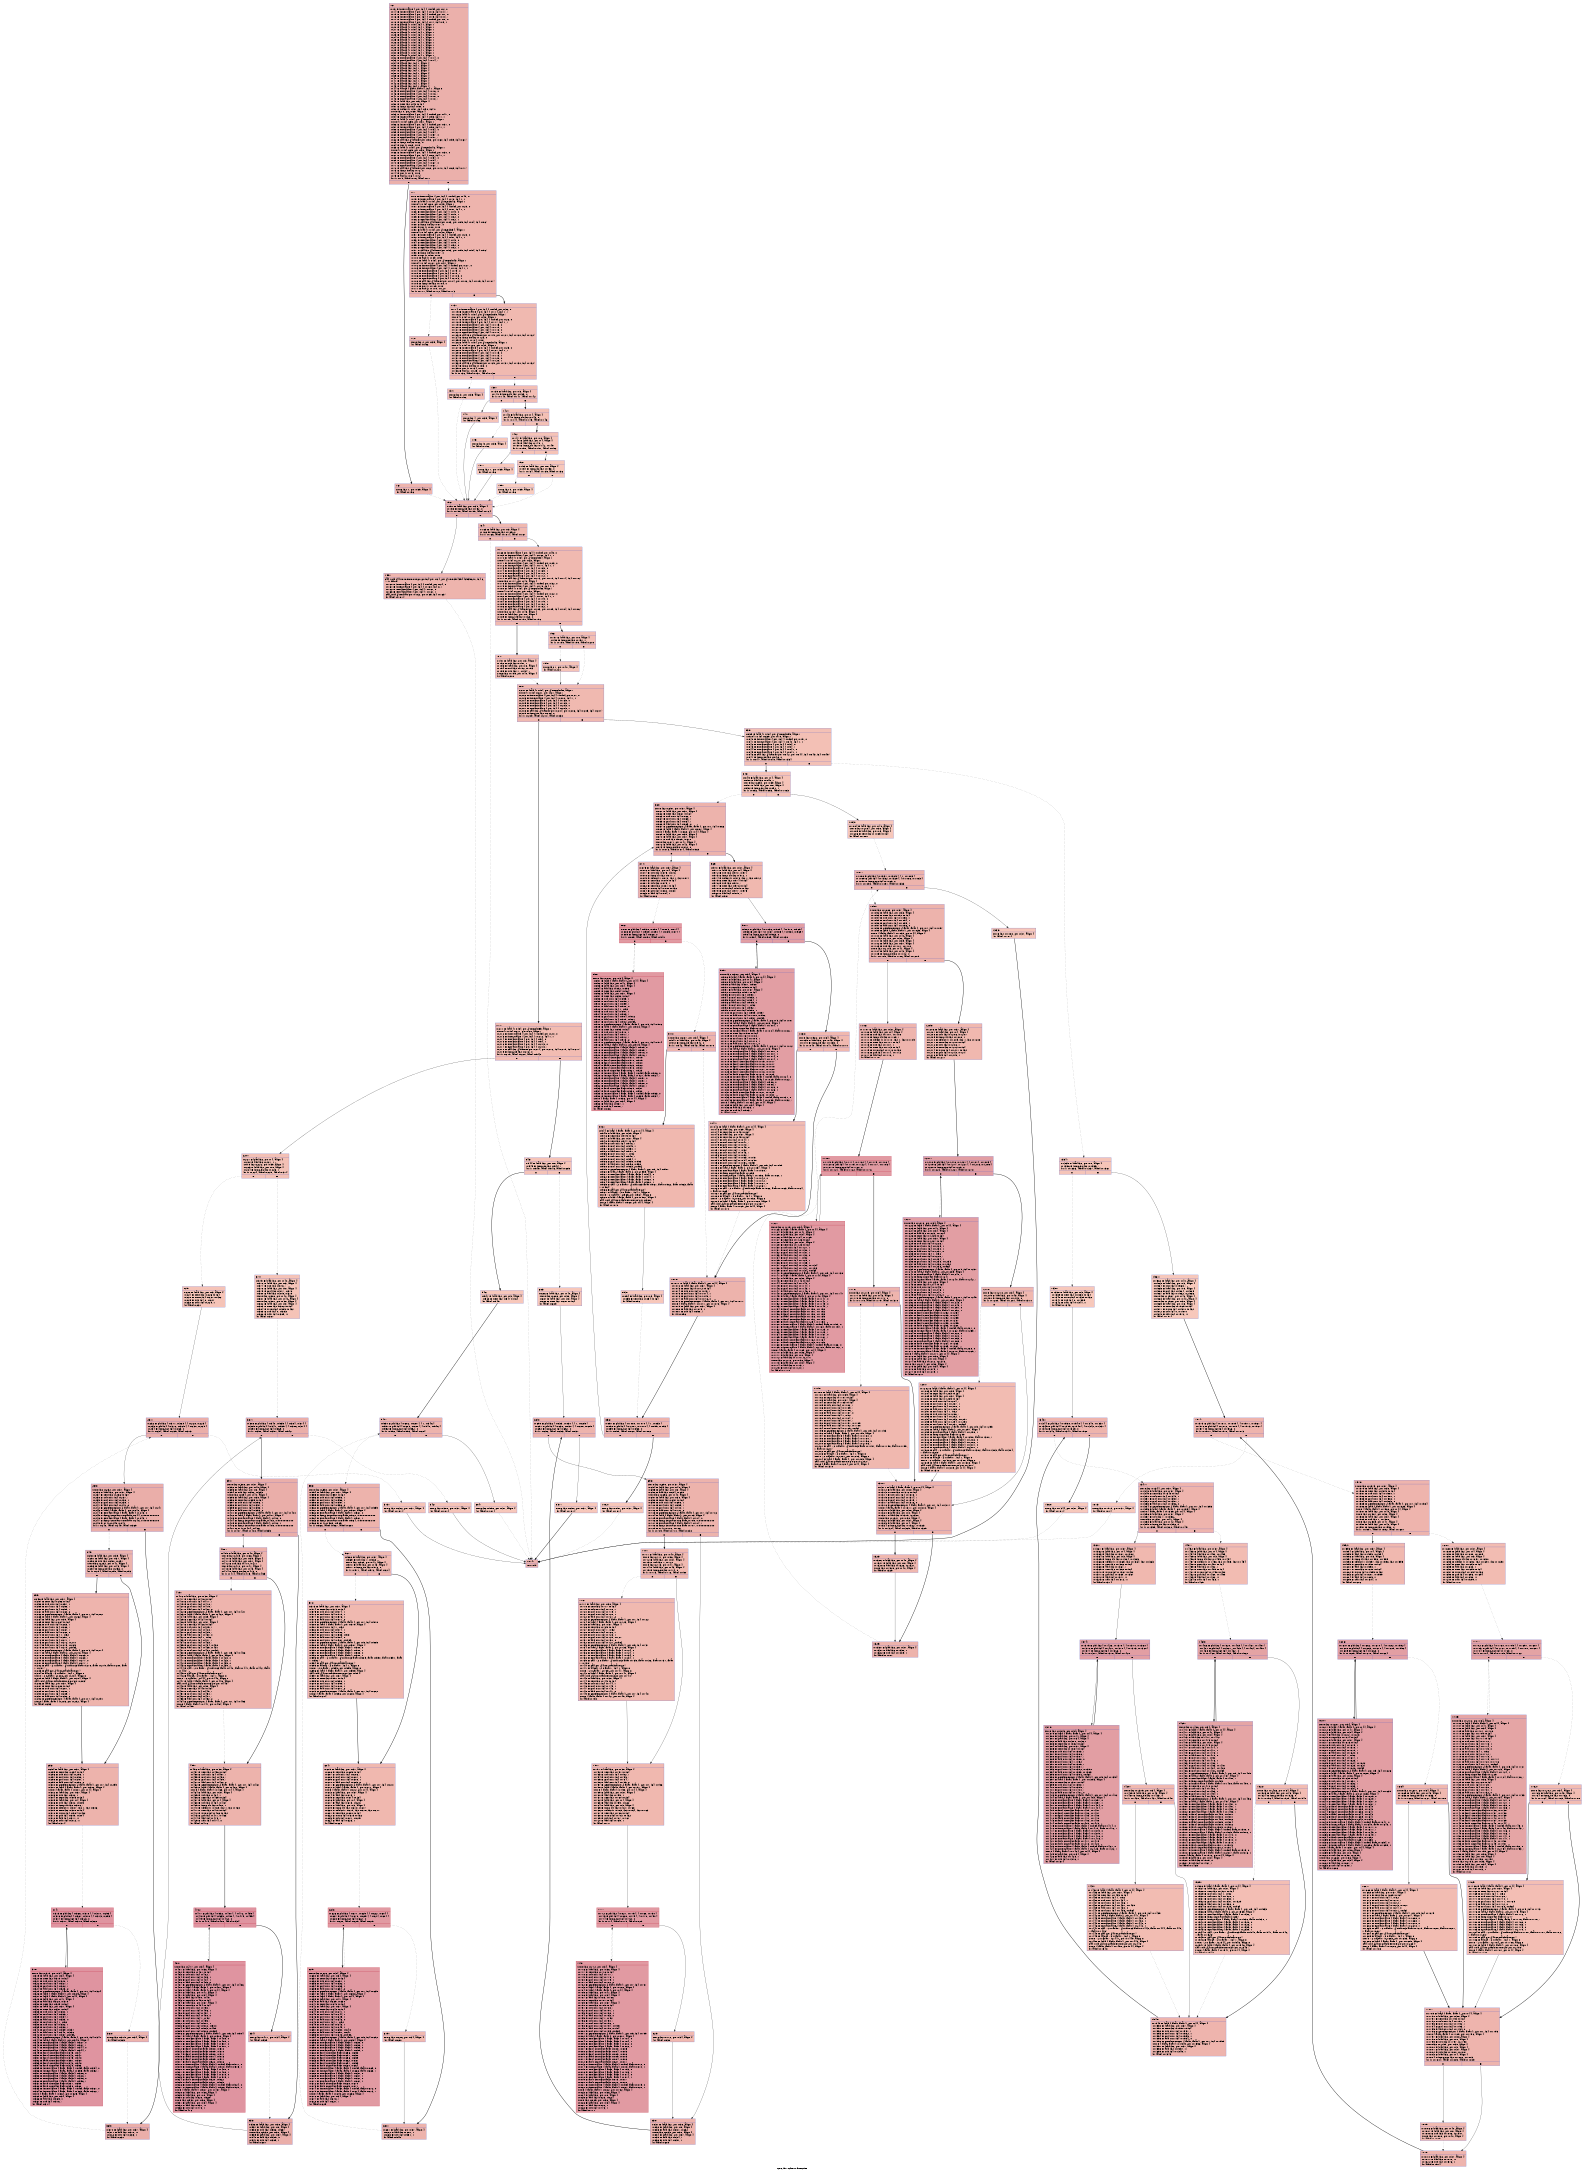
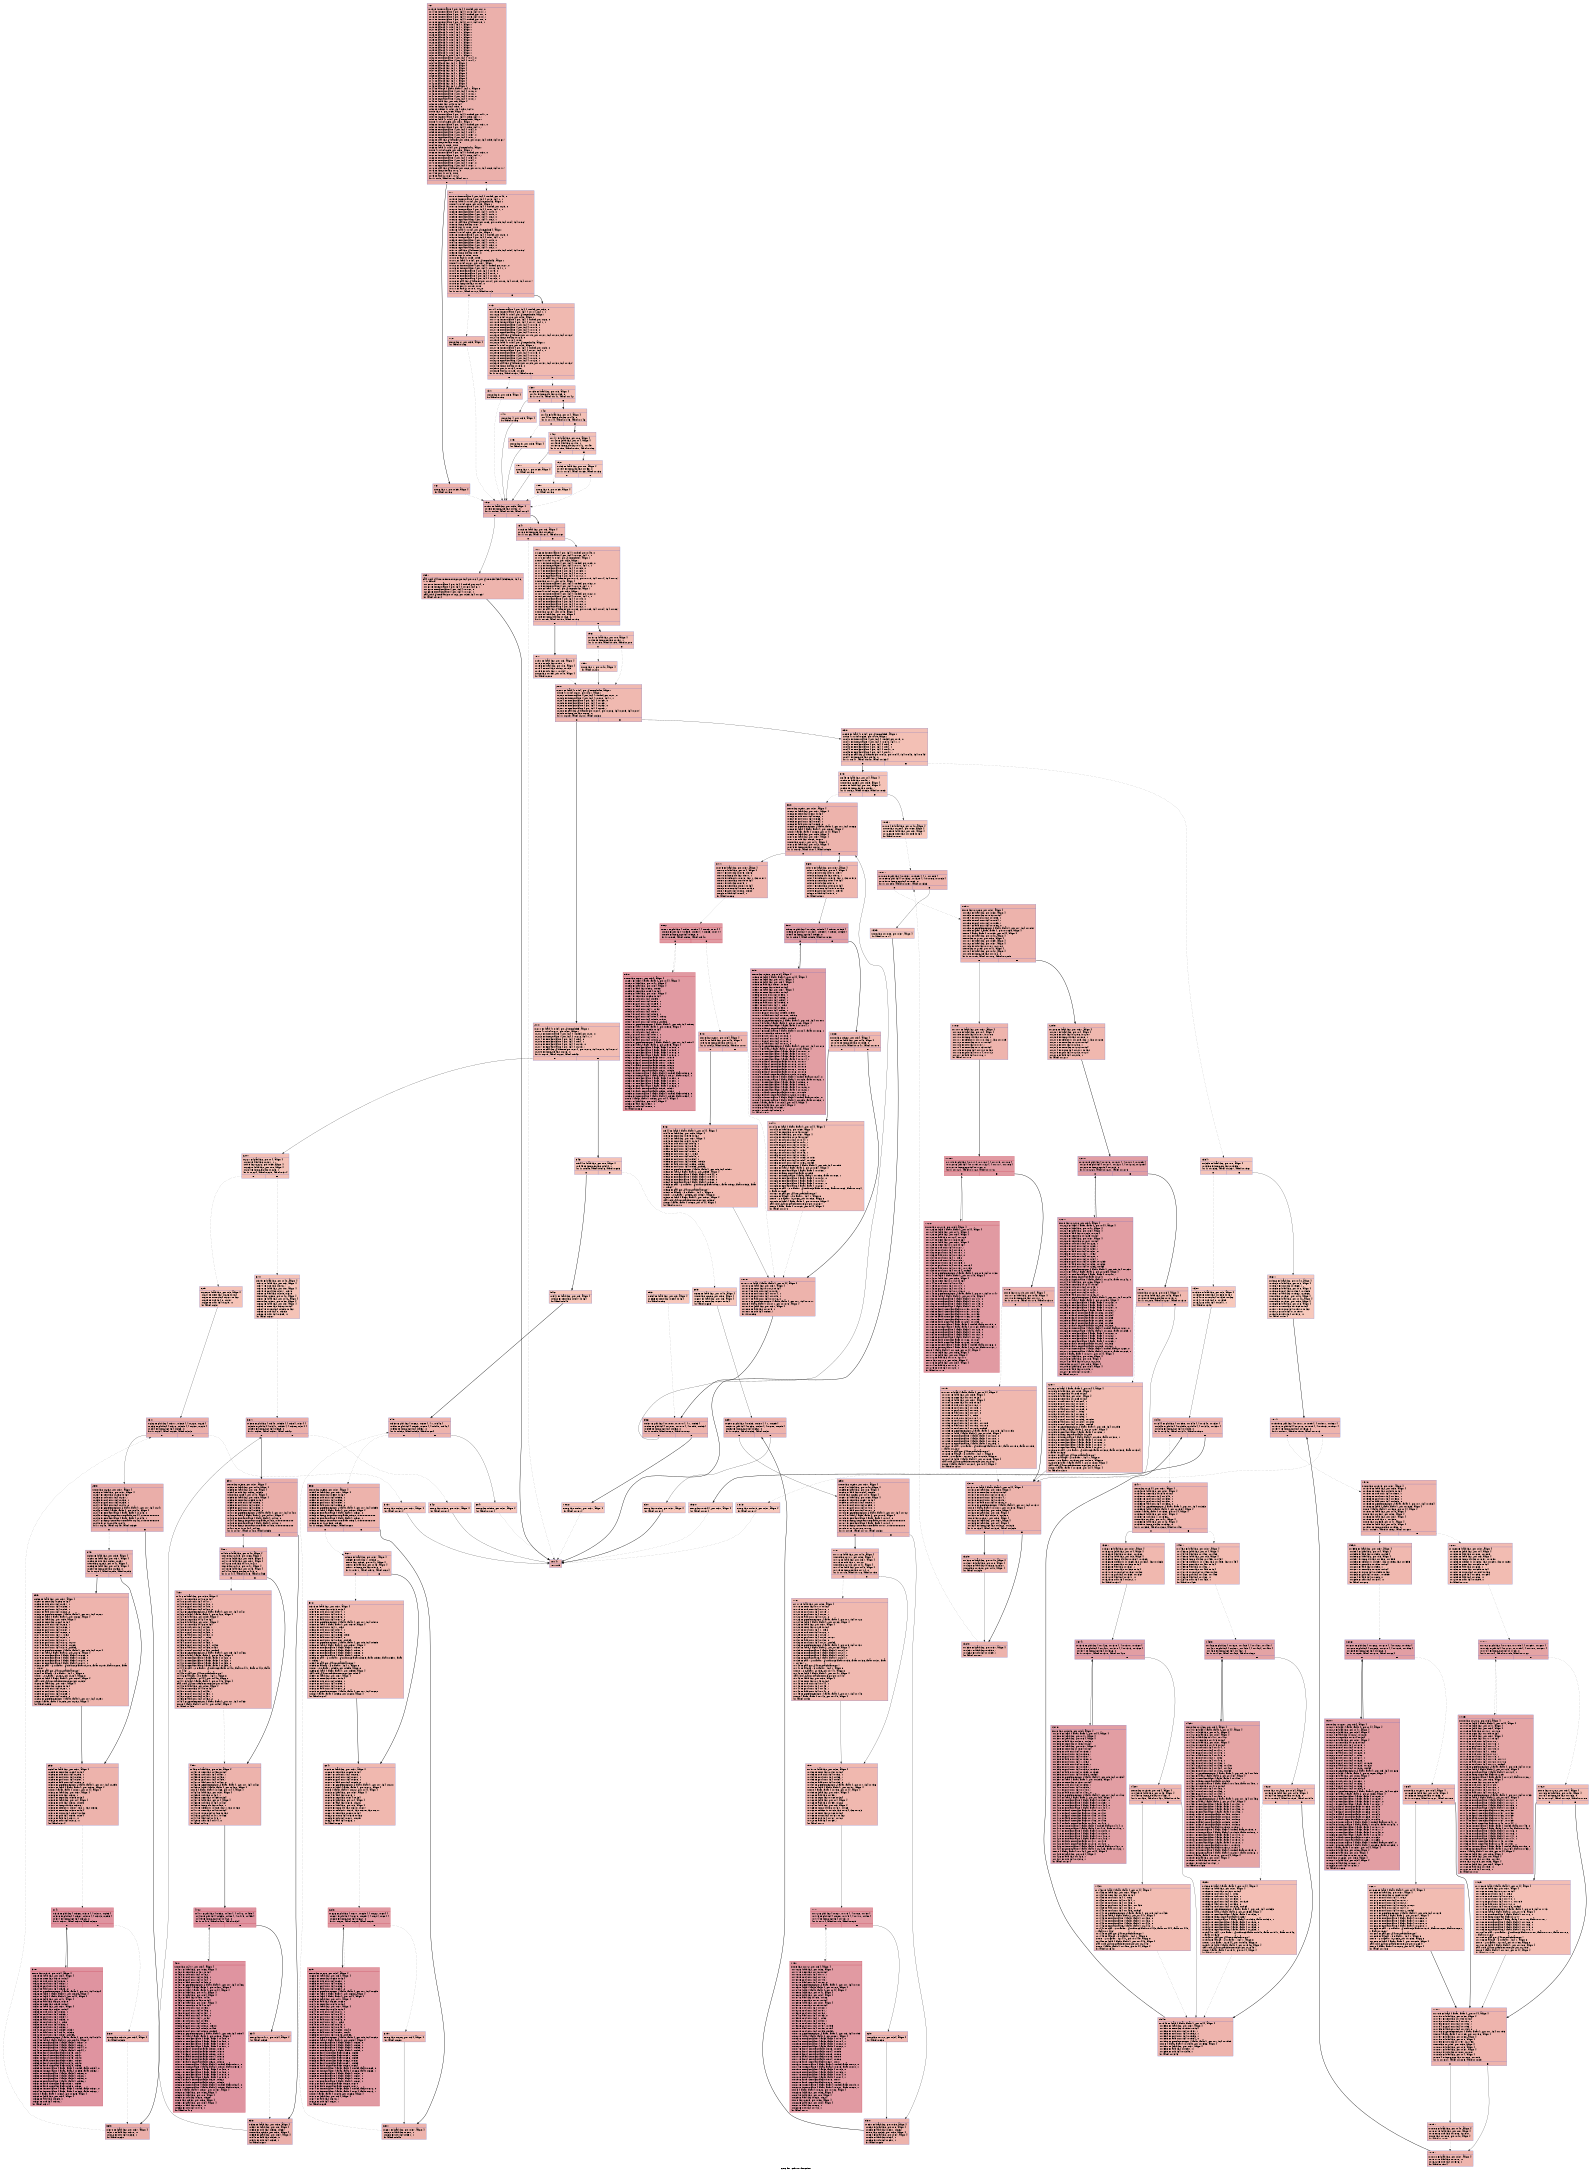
(476, 1080) -> (522, 1079)
(644, 1248) -> (751, 1241)
